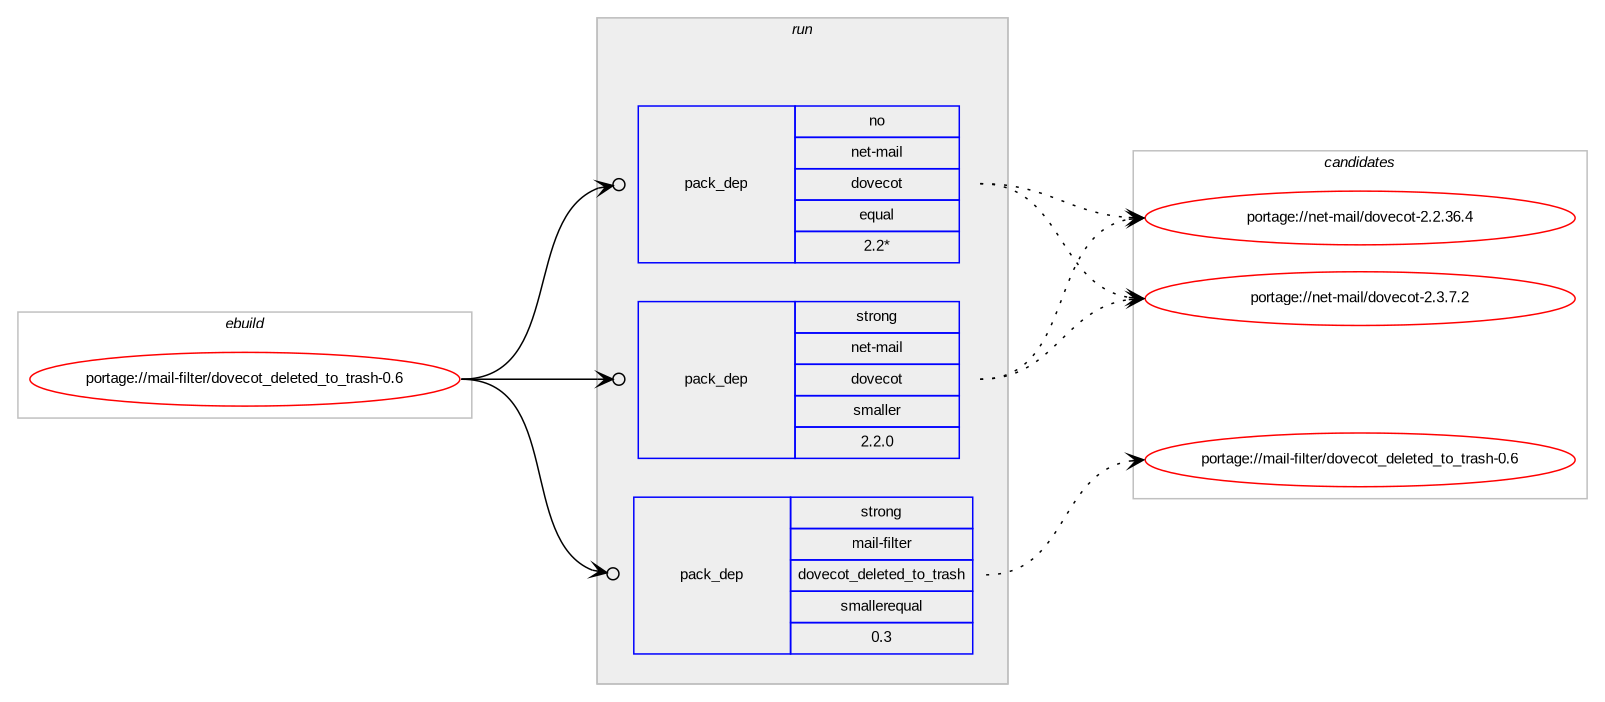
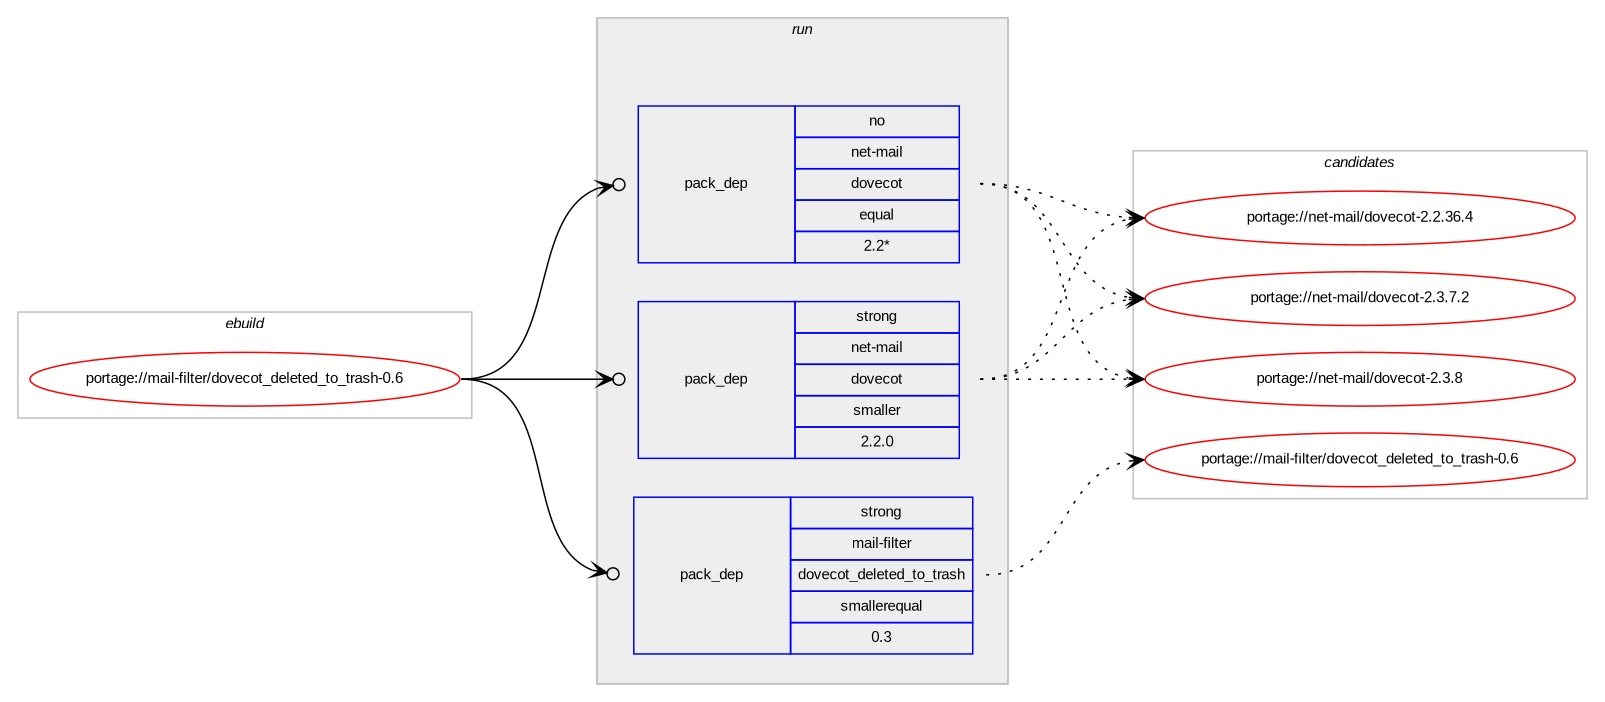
none -> (1360, 379)
